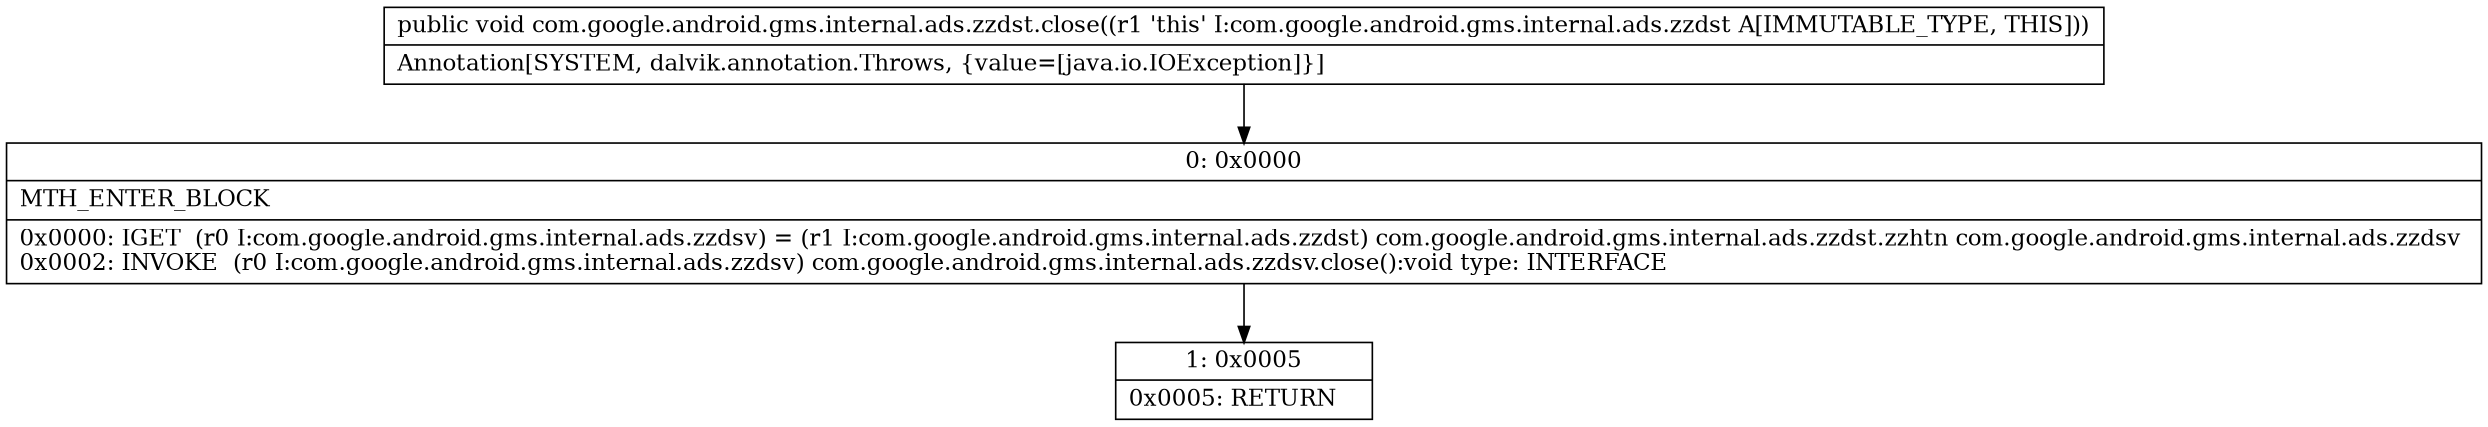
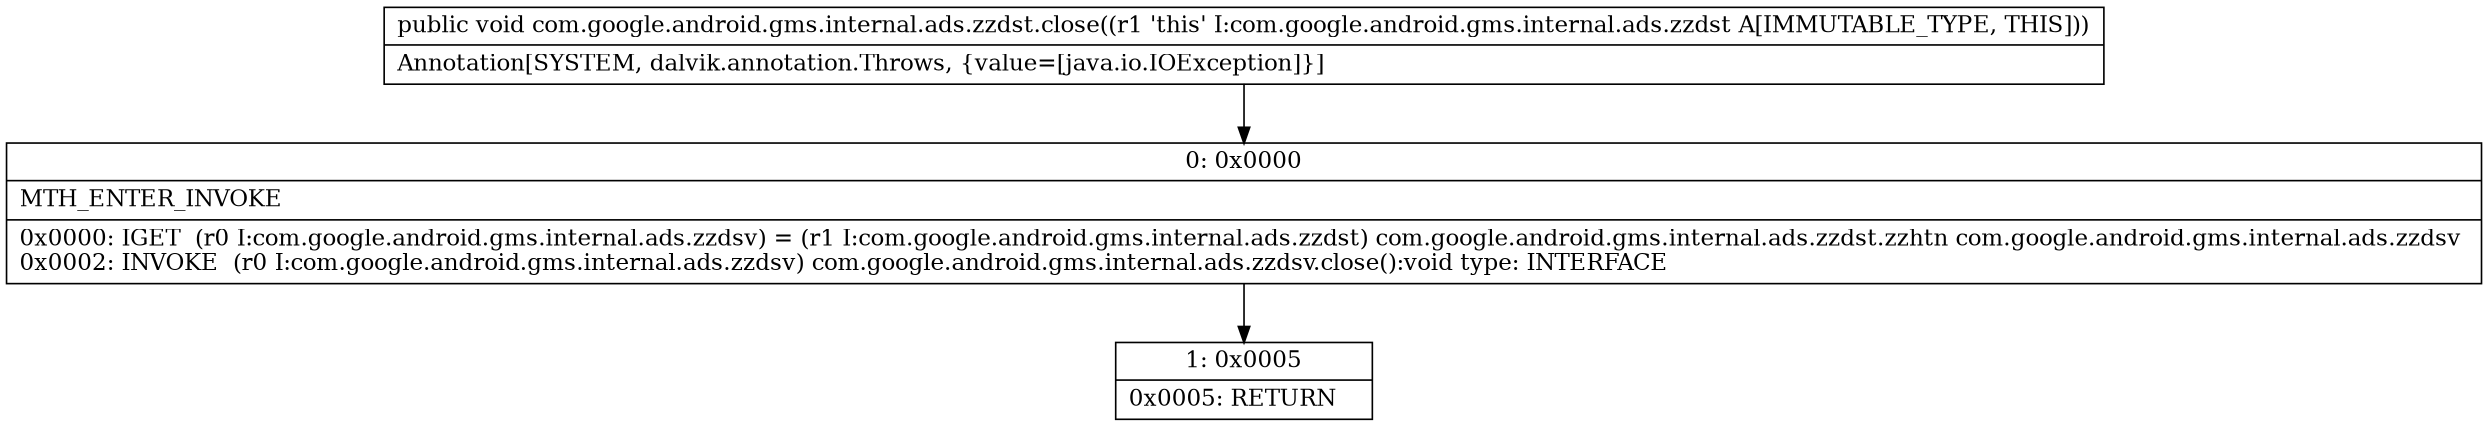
(145, 199) -> (151, 199)
